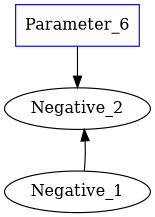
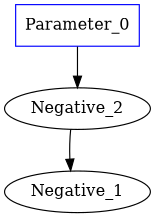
(77, 25) -> (77, 25)
(85, 156) -> (70, 144)
